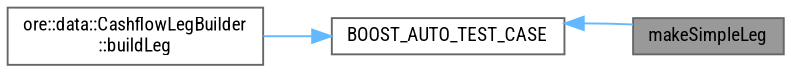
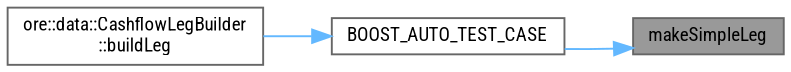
(608, 24) -> (589, 49)
